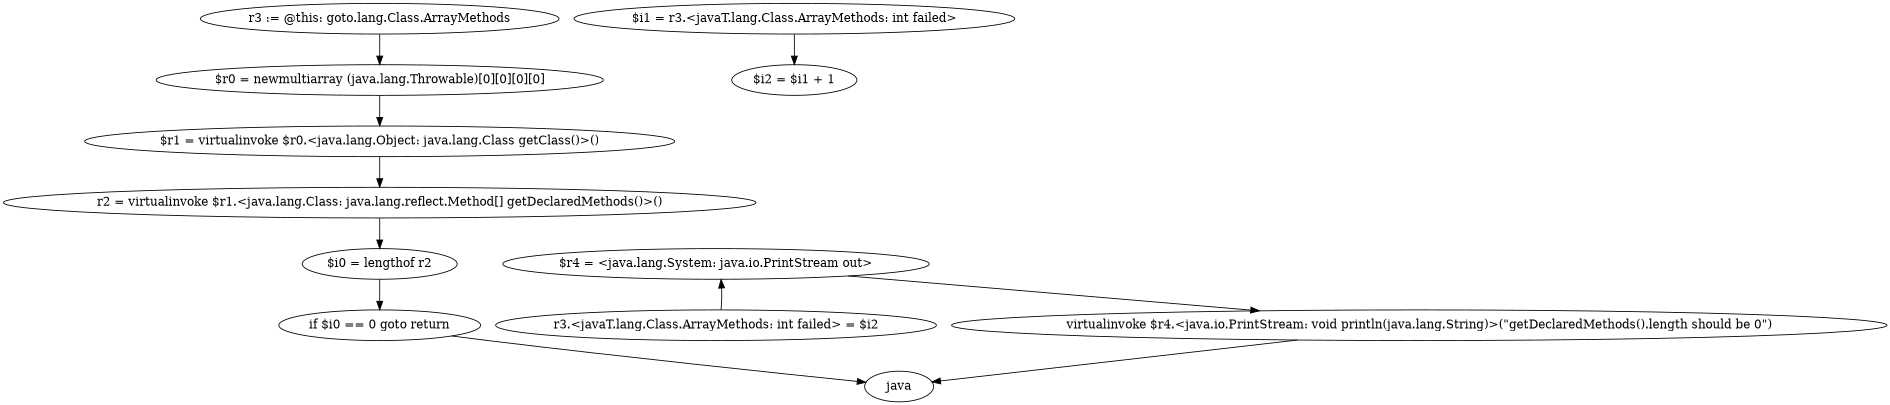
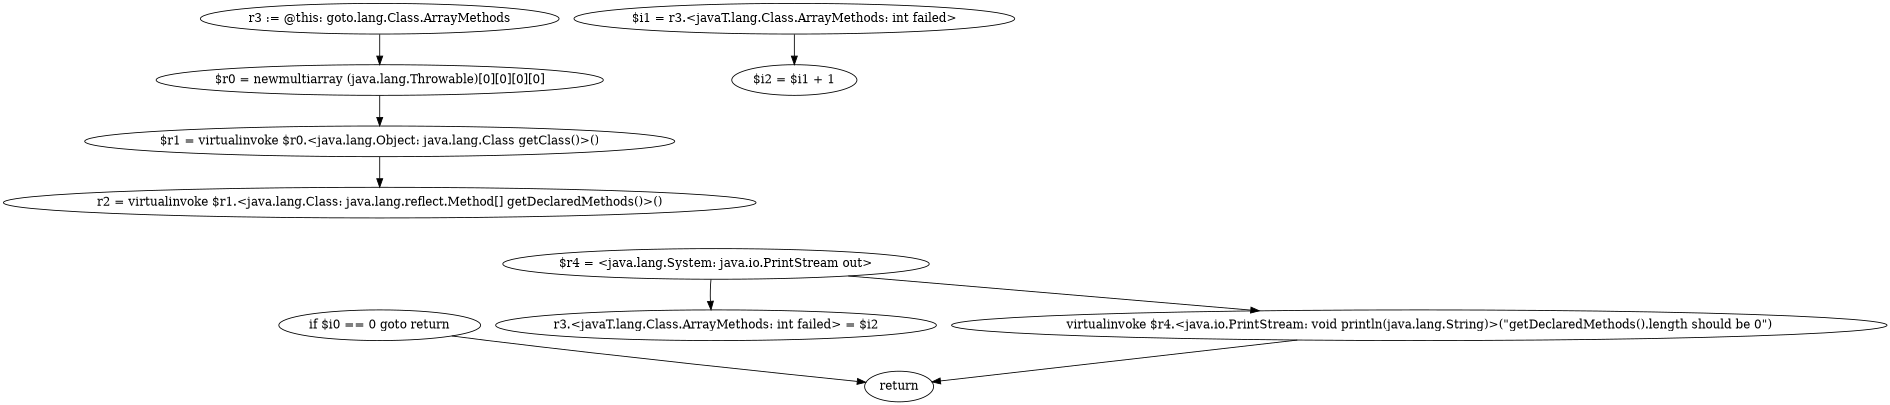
(380, 264) -> none
(722, 299) -> (710, 290)
(899, 387) -> (899, 387)
